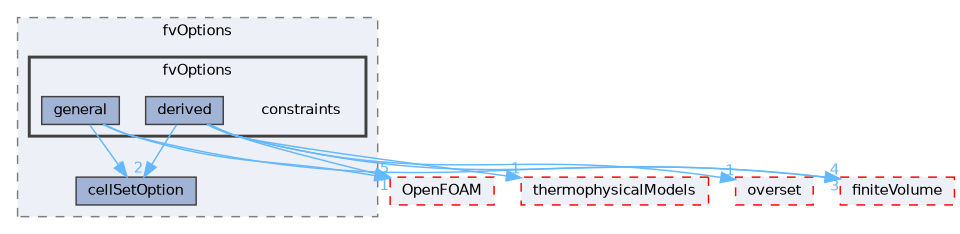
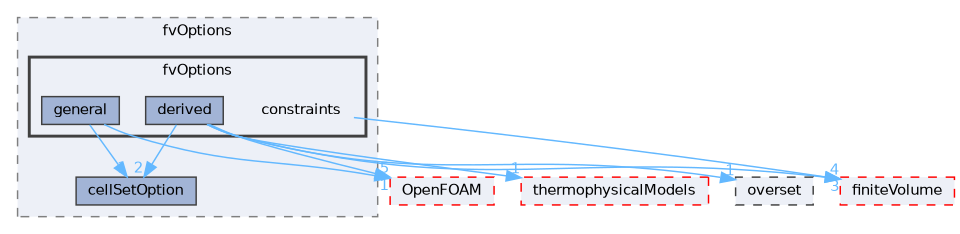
(462, 172) -> (590, 145)
(774, 191) -> (774, 191)
